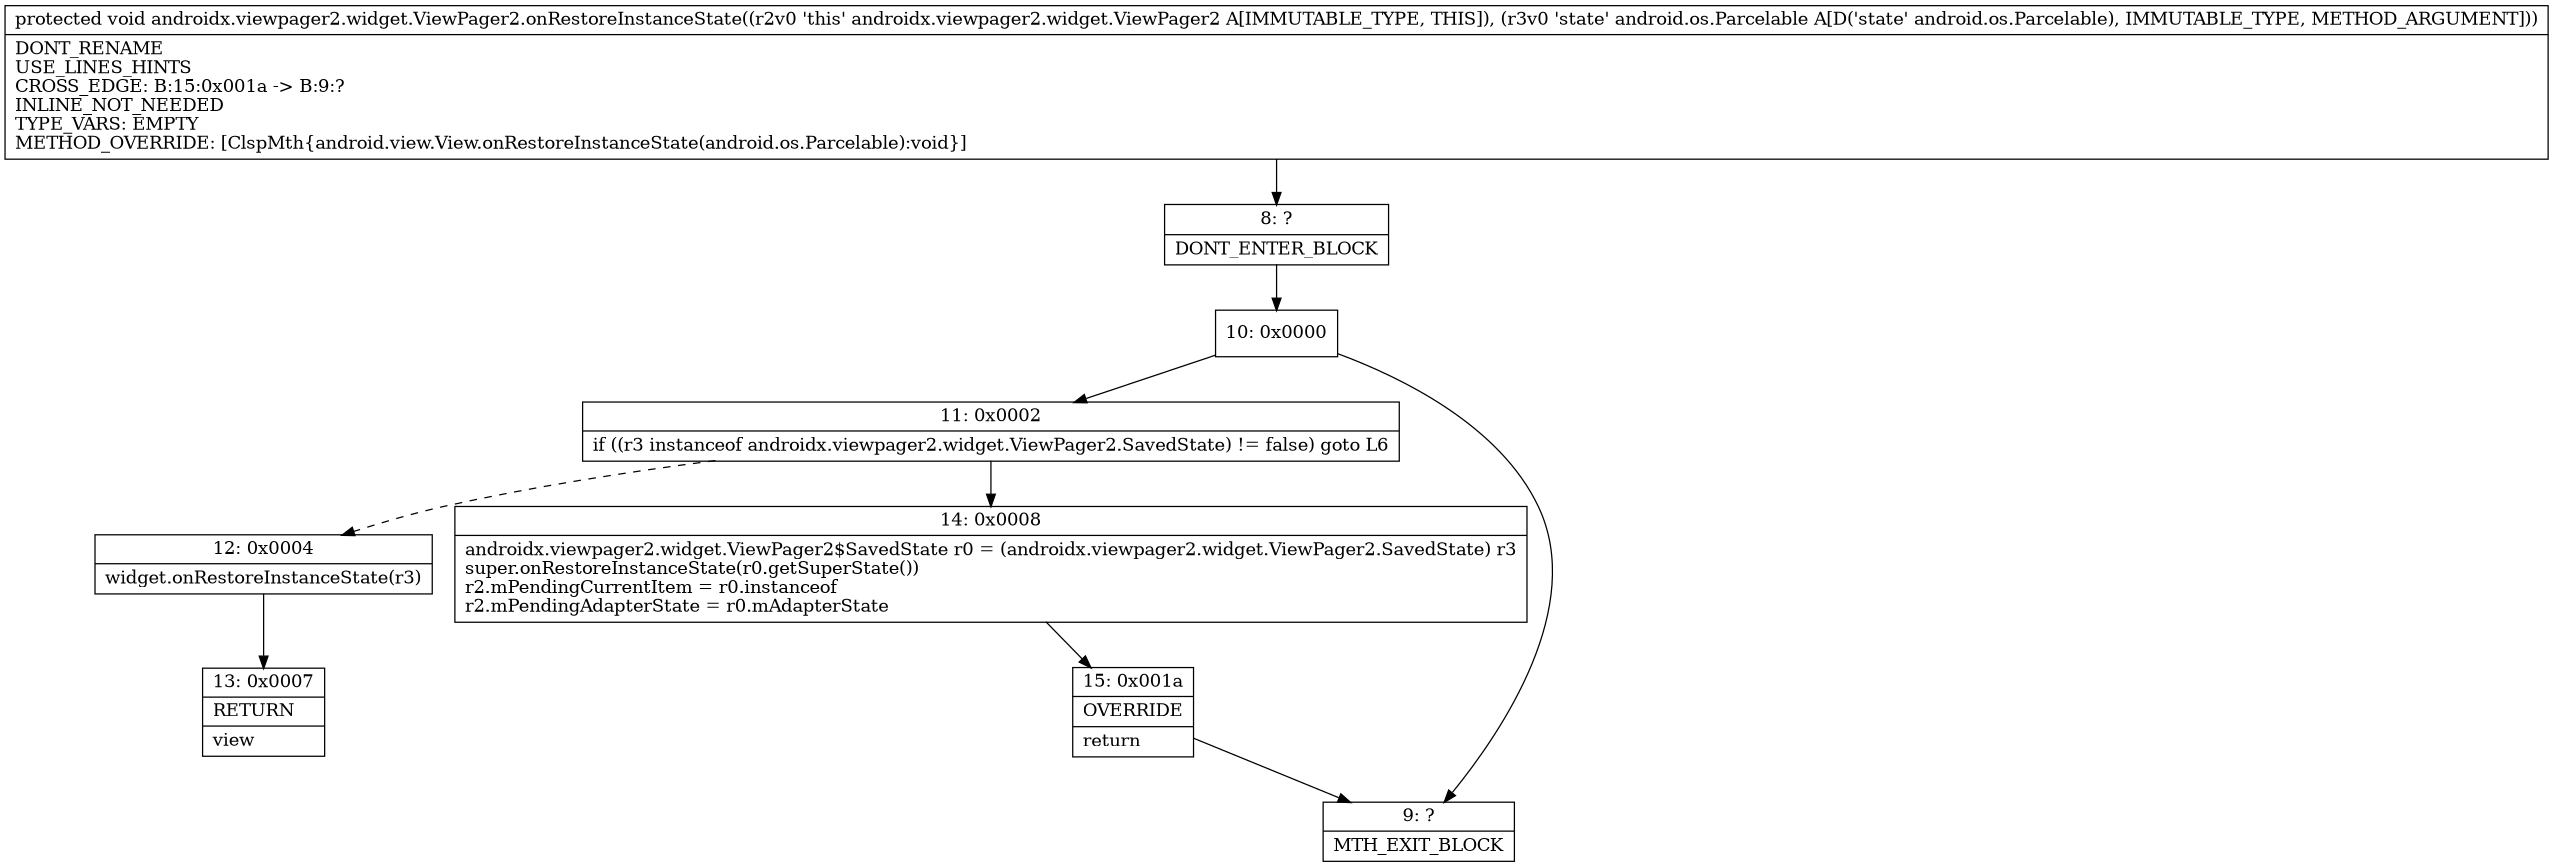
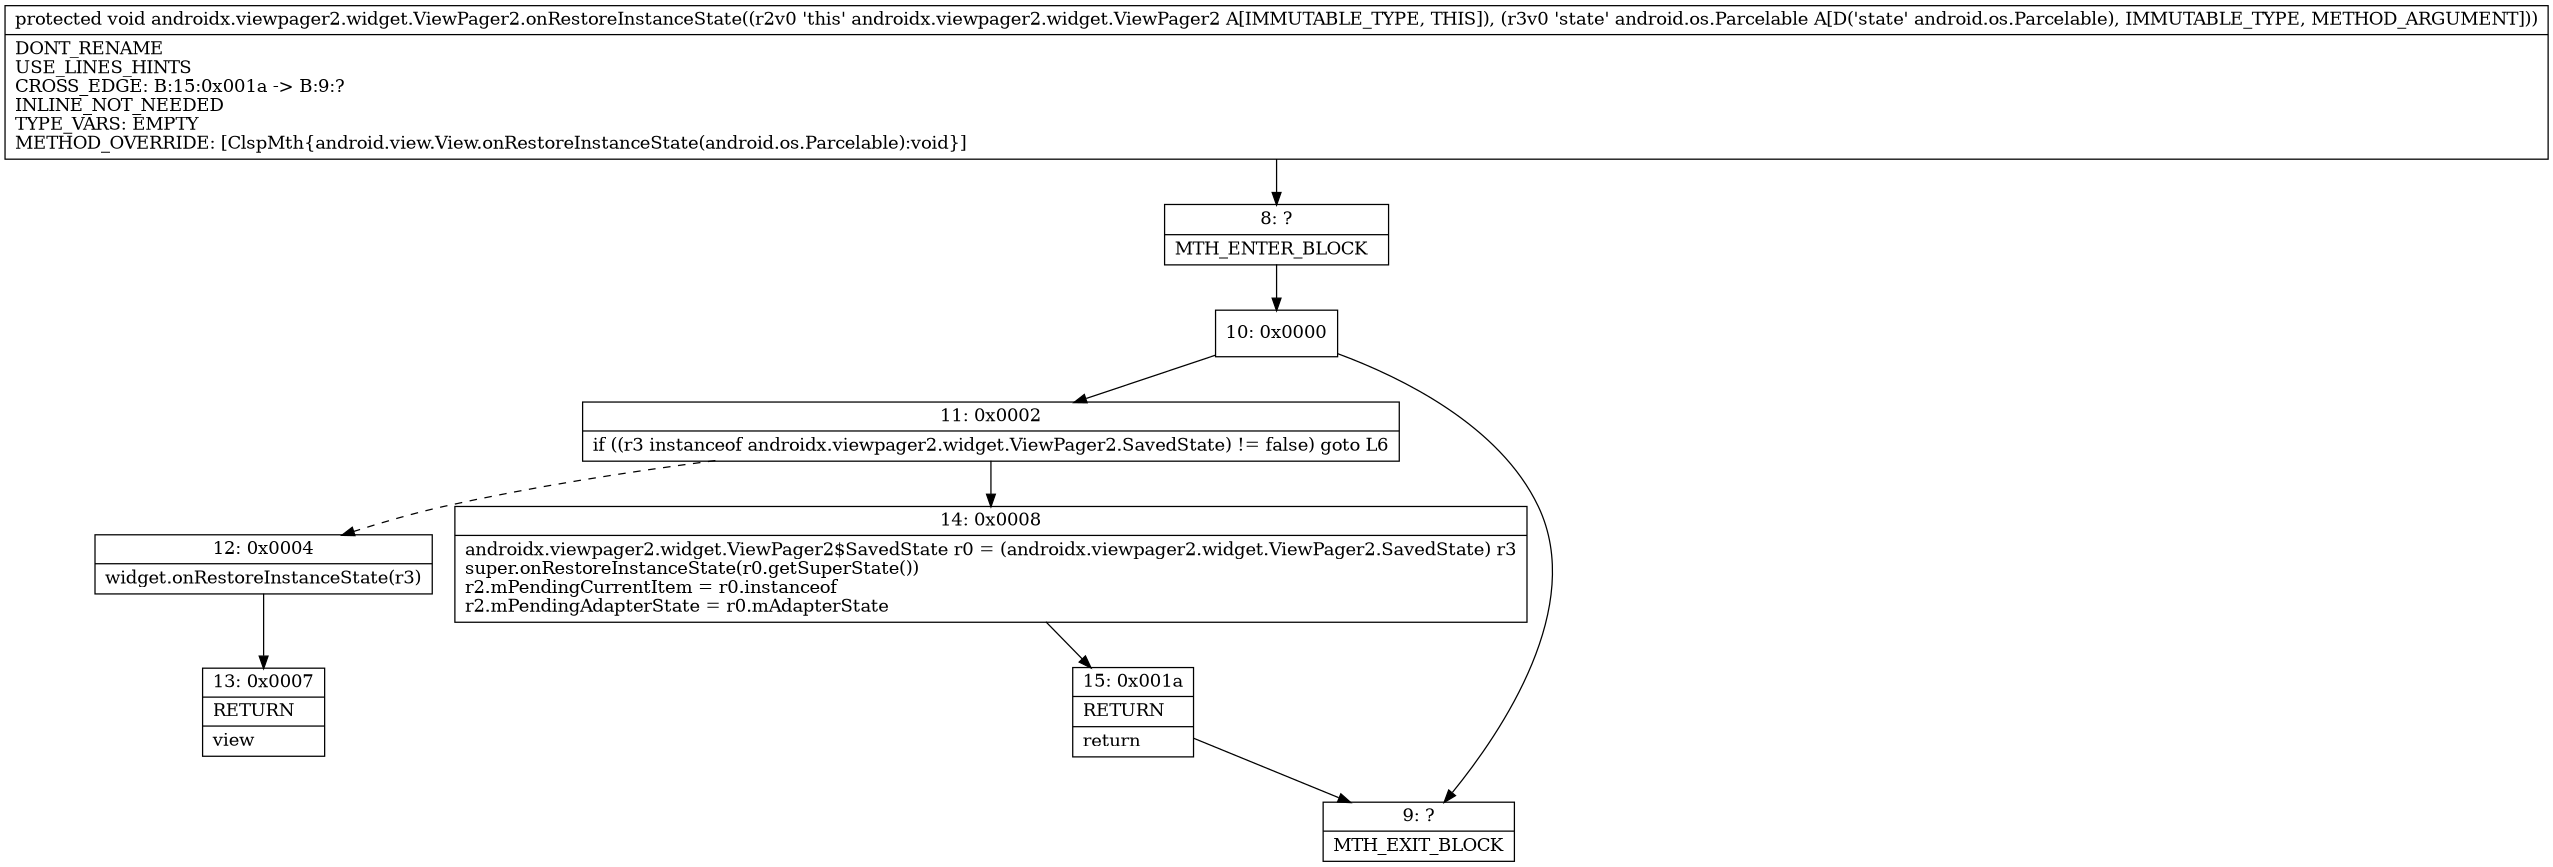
(1277, 249) -> (1272, 249)
(1133, 711) -> (1124, 711)
